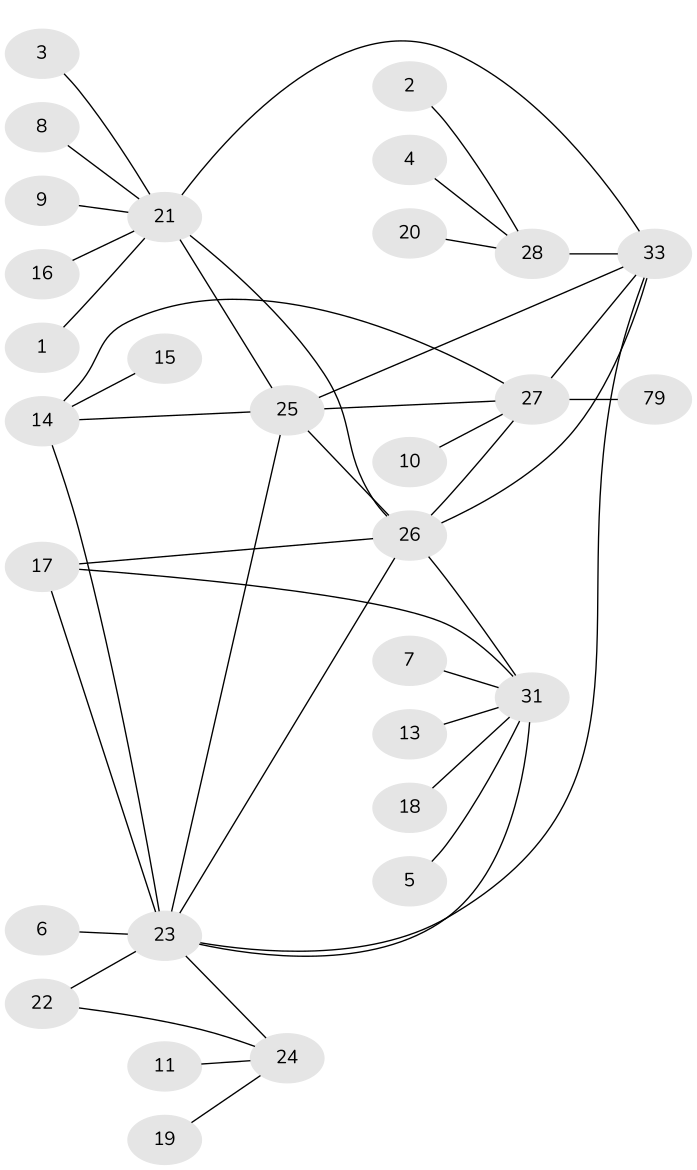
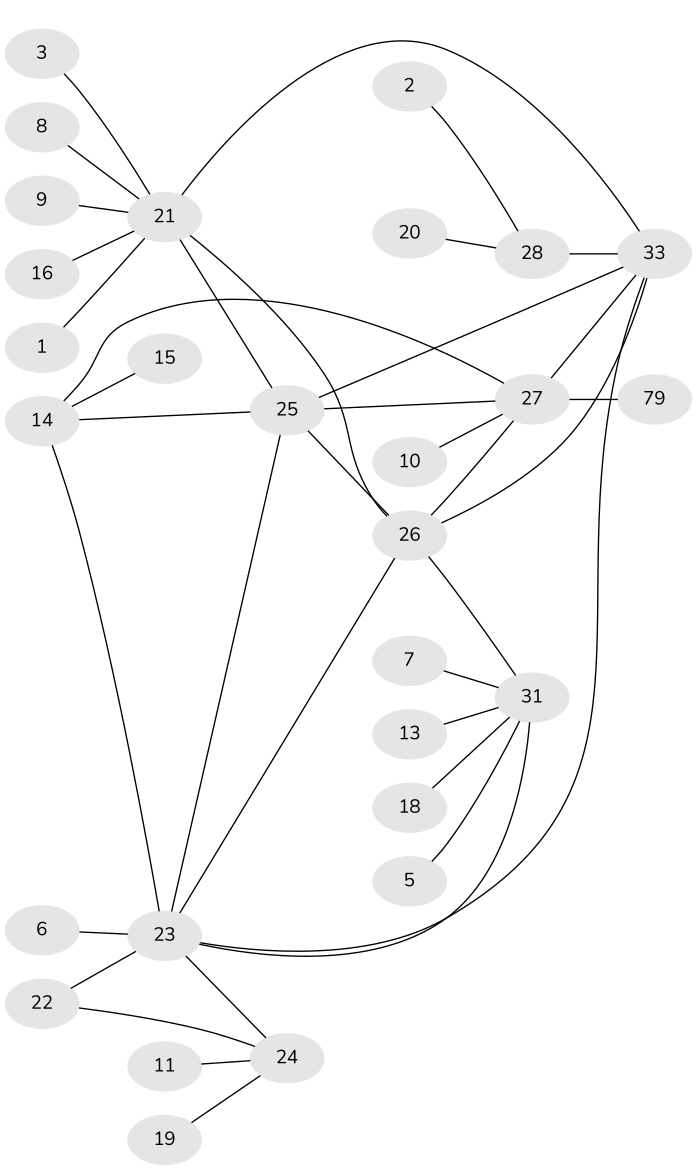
(410, 160) -> none
(42, 567) -> none
